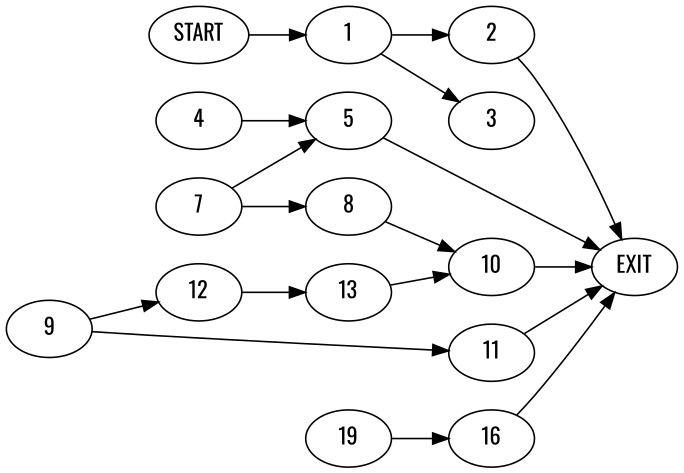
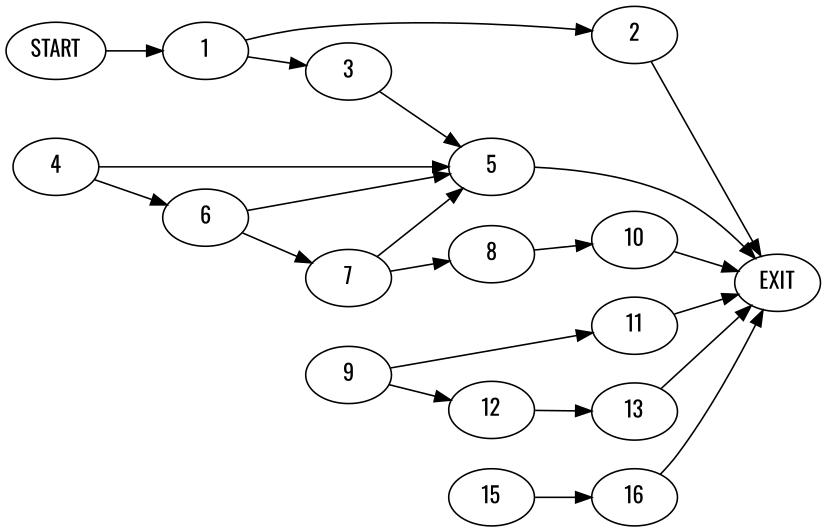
none -> (413, 115)
none -> (206, 218)
(412, 281) -> (700, 353)
(349, 439) -> (492, 497)
